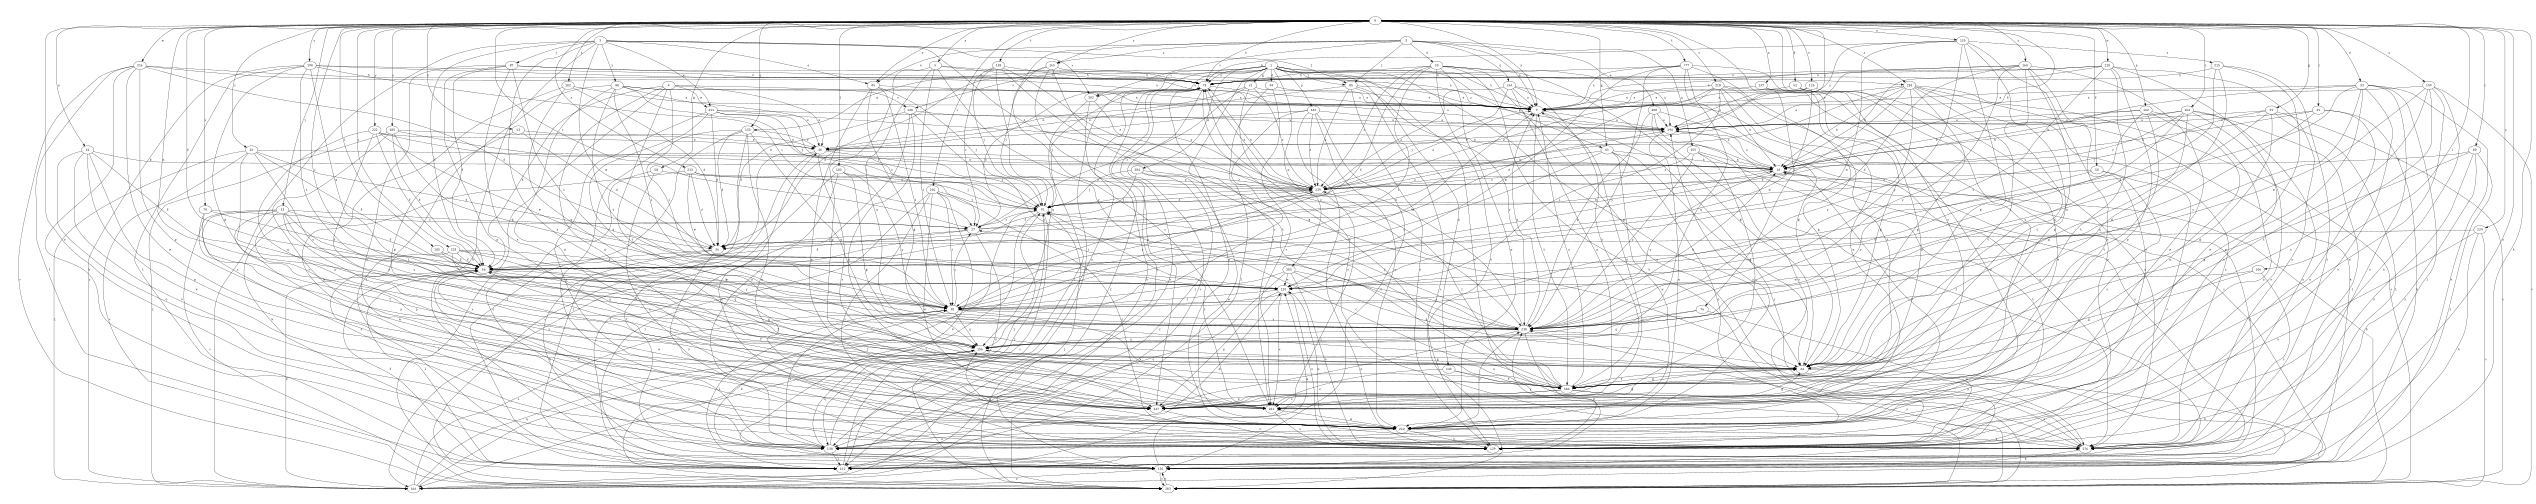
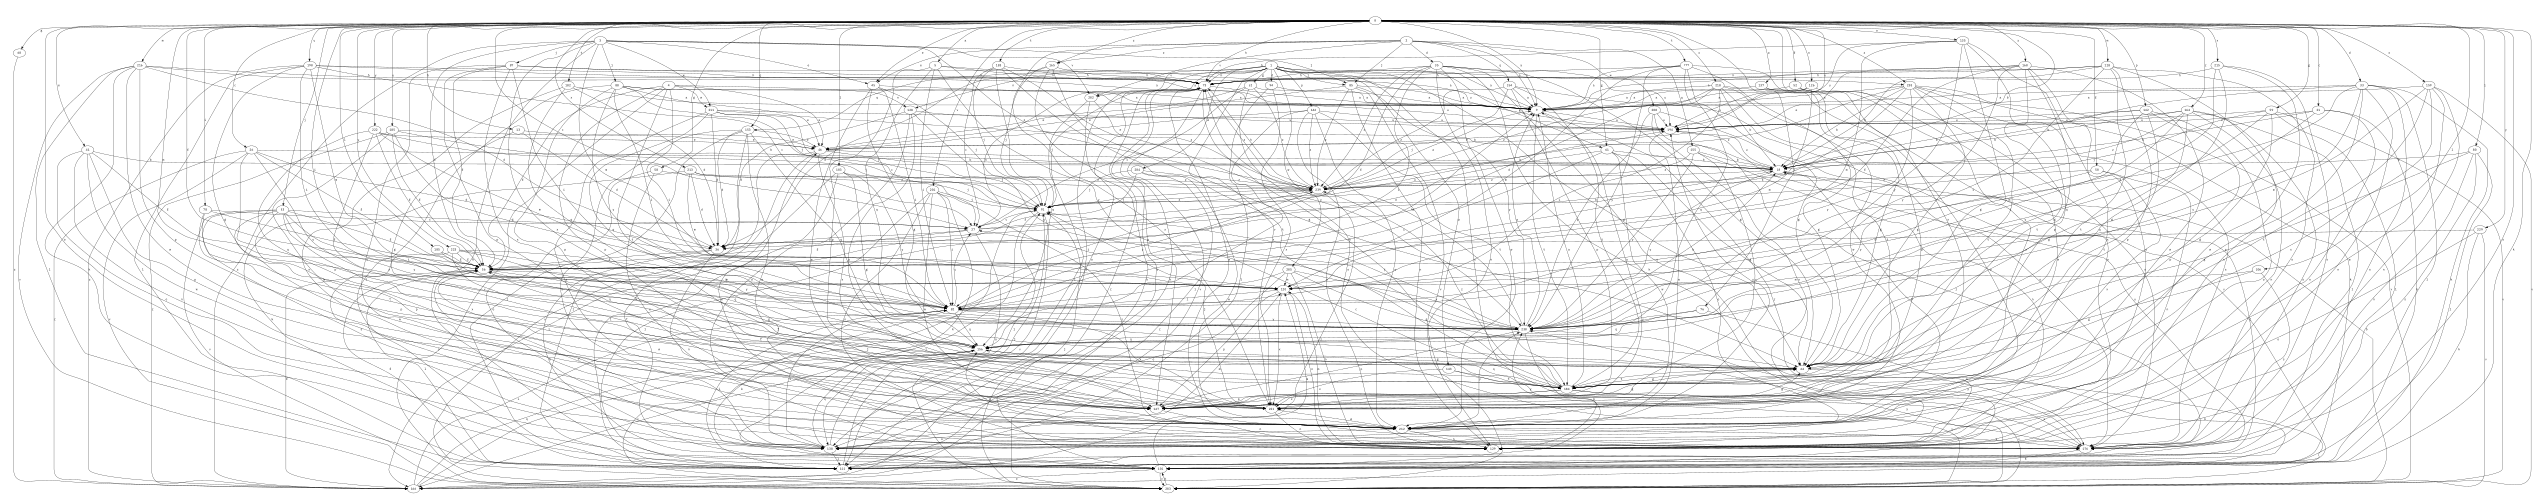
(2090, 51) -> (1811, 22)
none -> (19, 53)
(1349, 318) -> (1463, 234)
